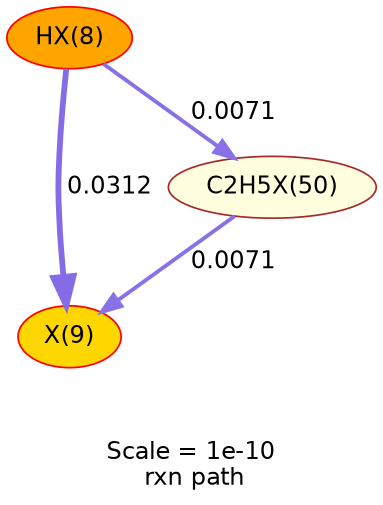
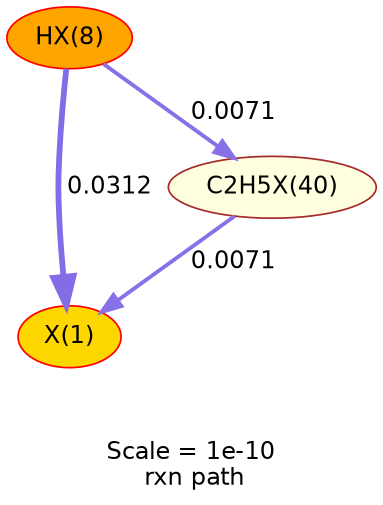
(272, 187) -> (272, 187)
(70, 337) -> (70, 337)
